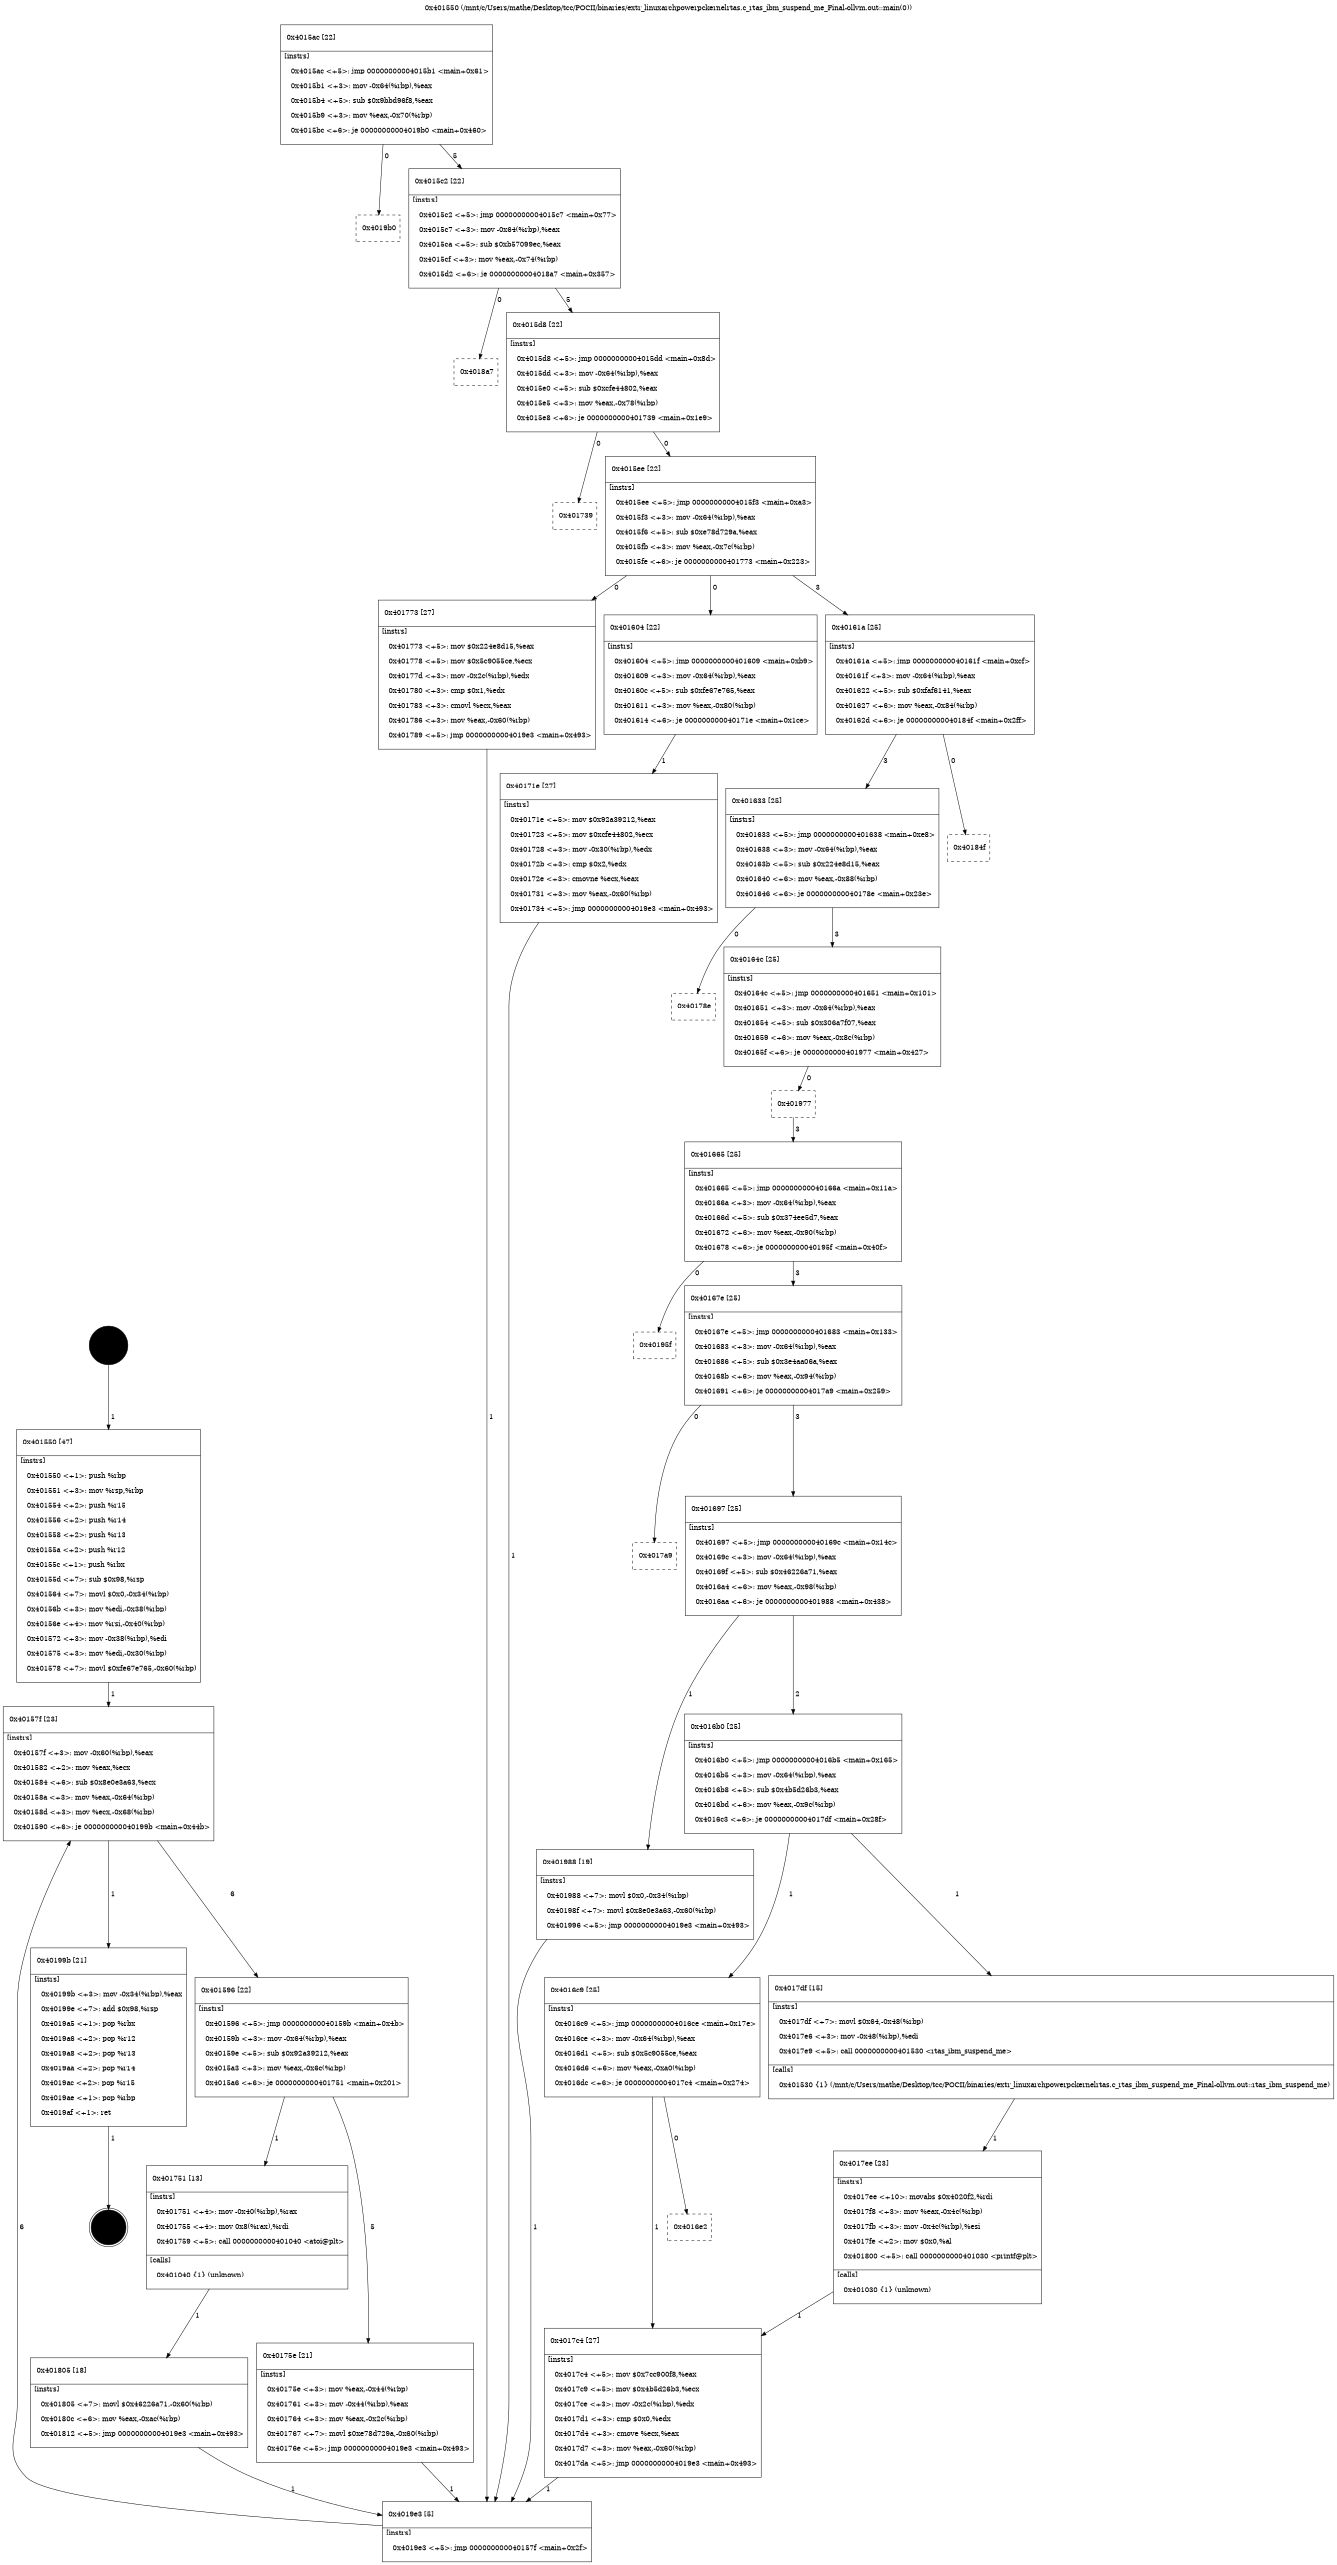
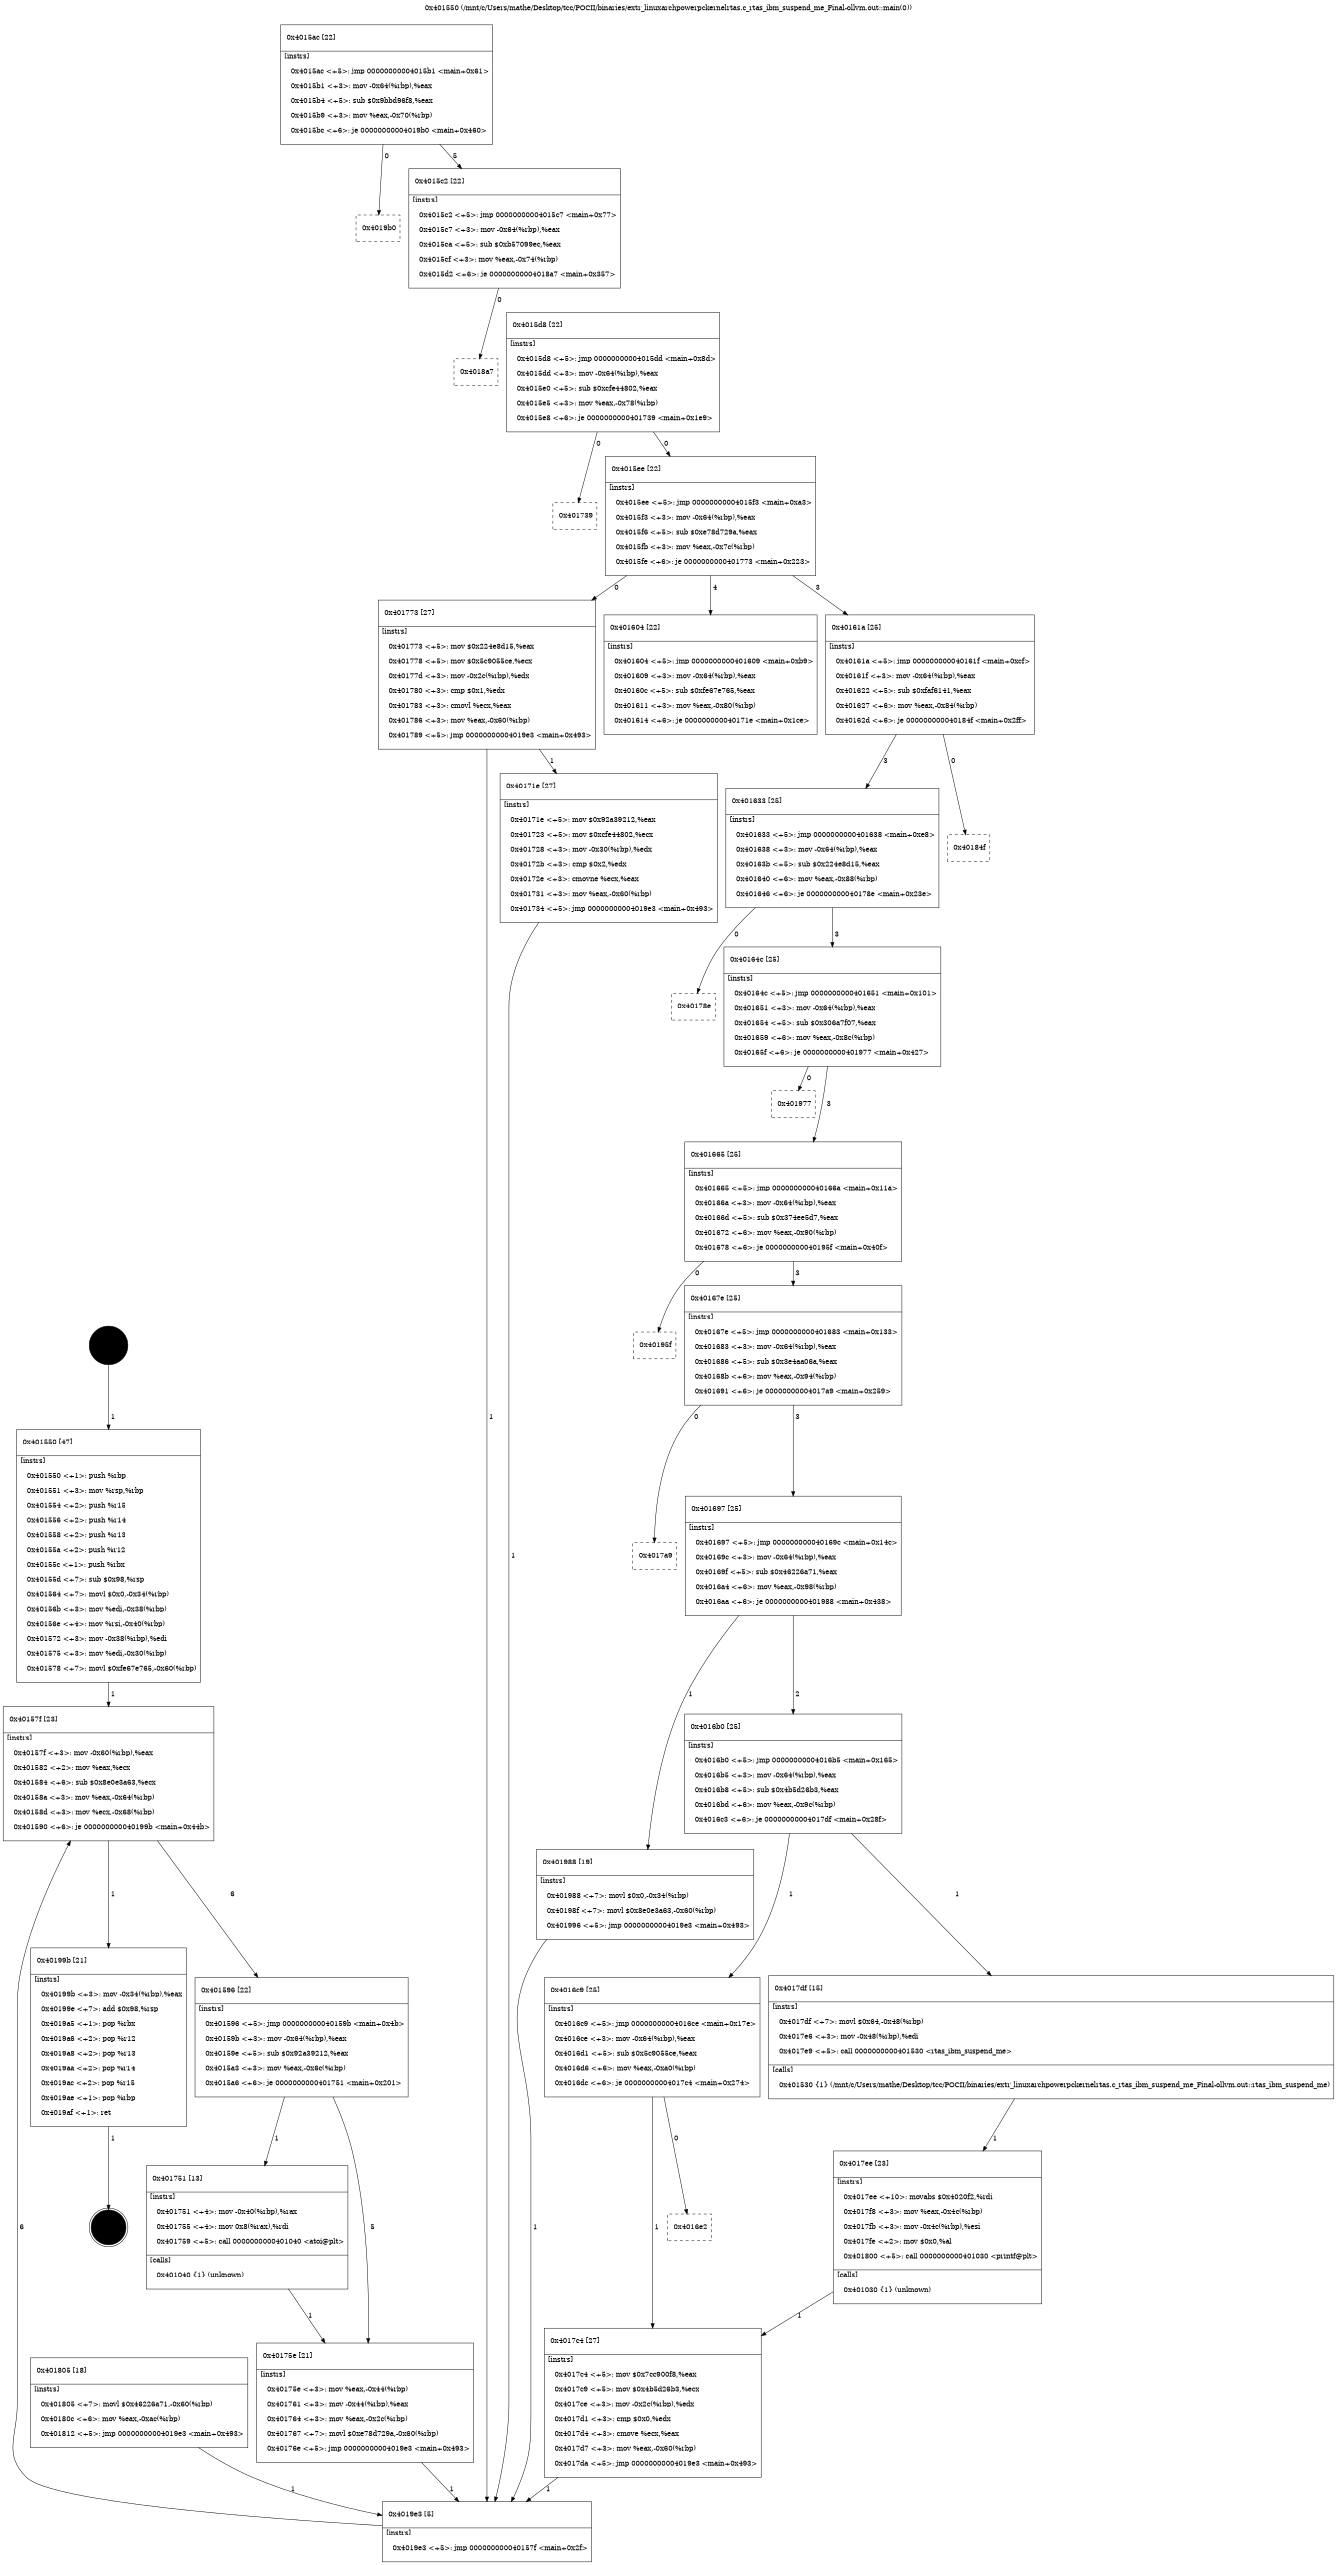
(563, 298) -> none
(714, 588) -> (714, 588)
(665, 752) -> (546, 759)
(793, 1127) -> (822, 1102)
(189, 2321) -> (305, 2314)
